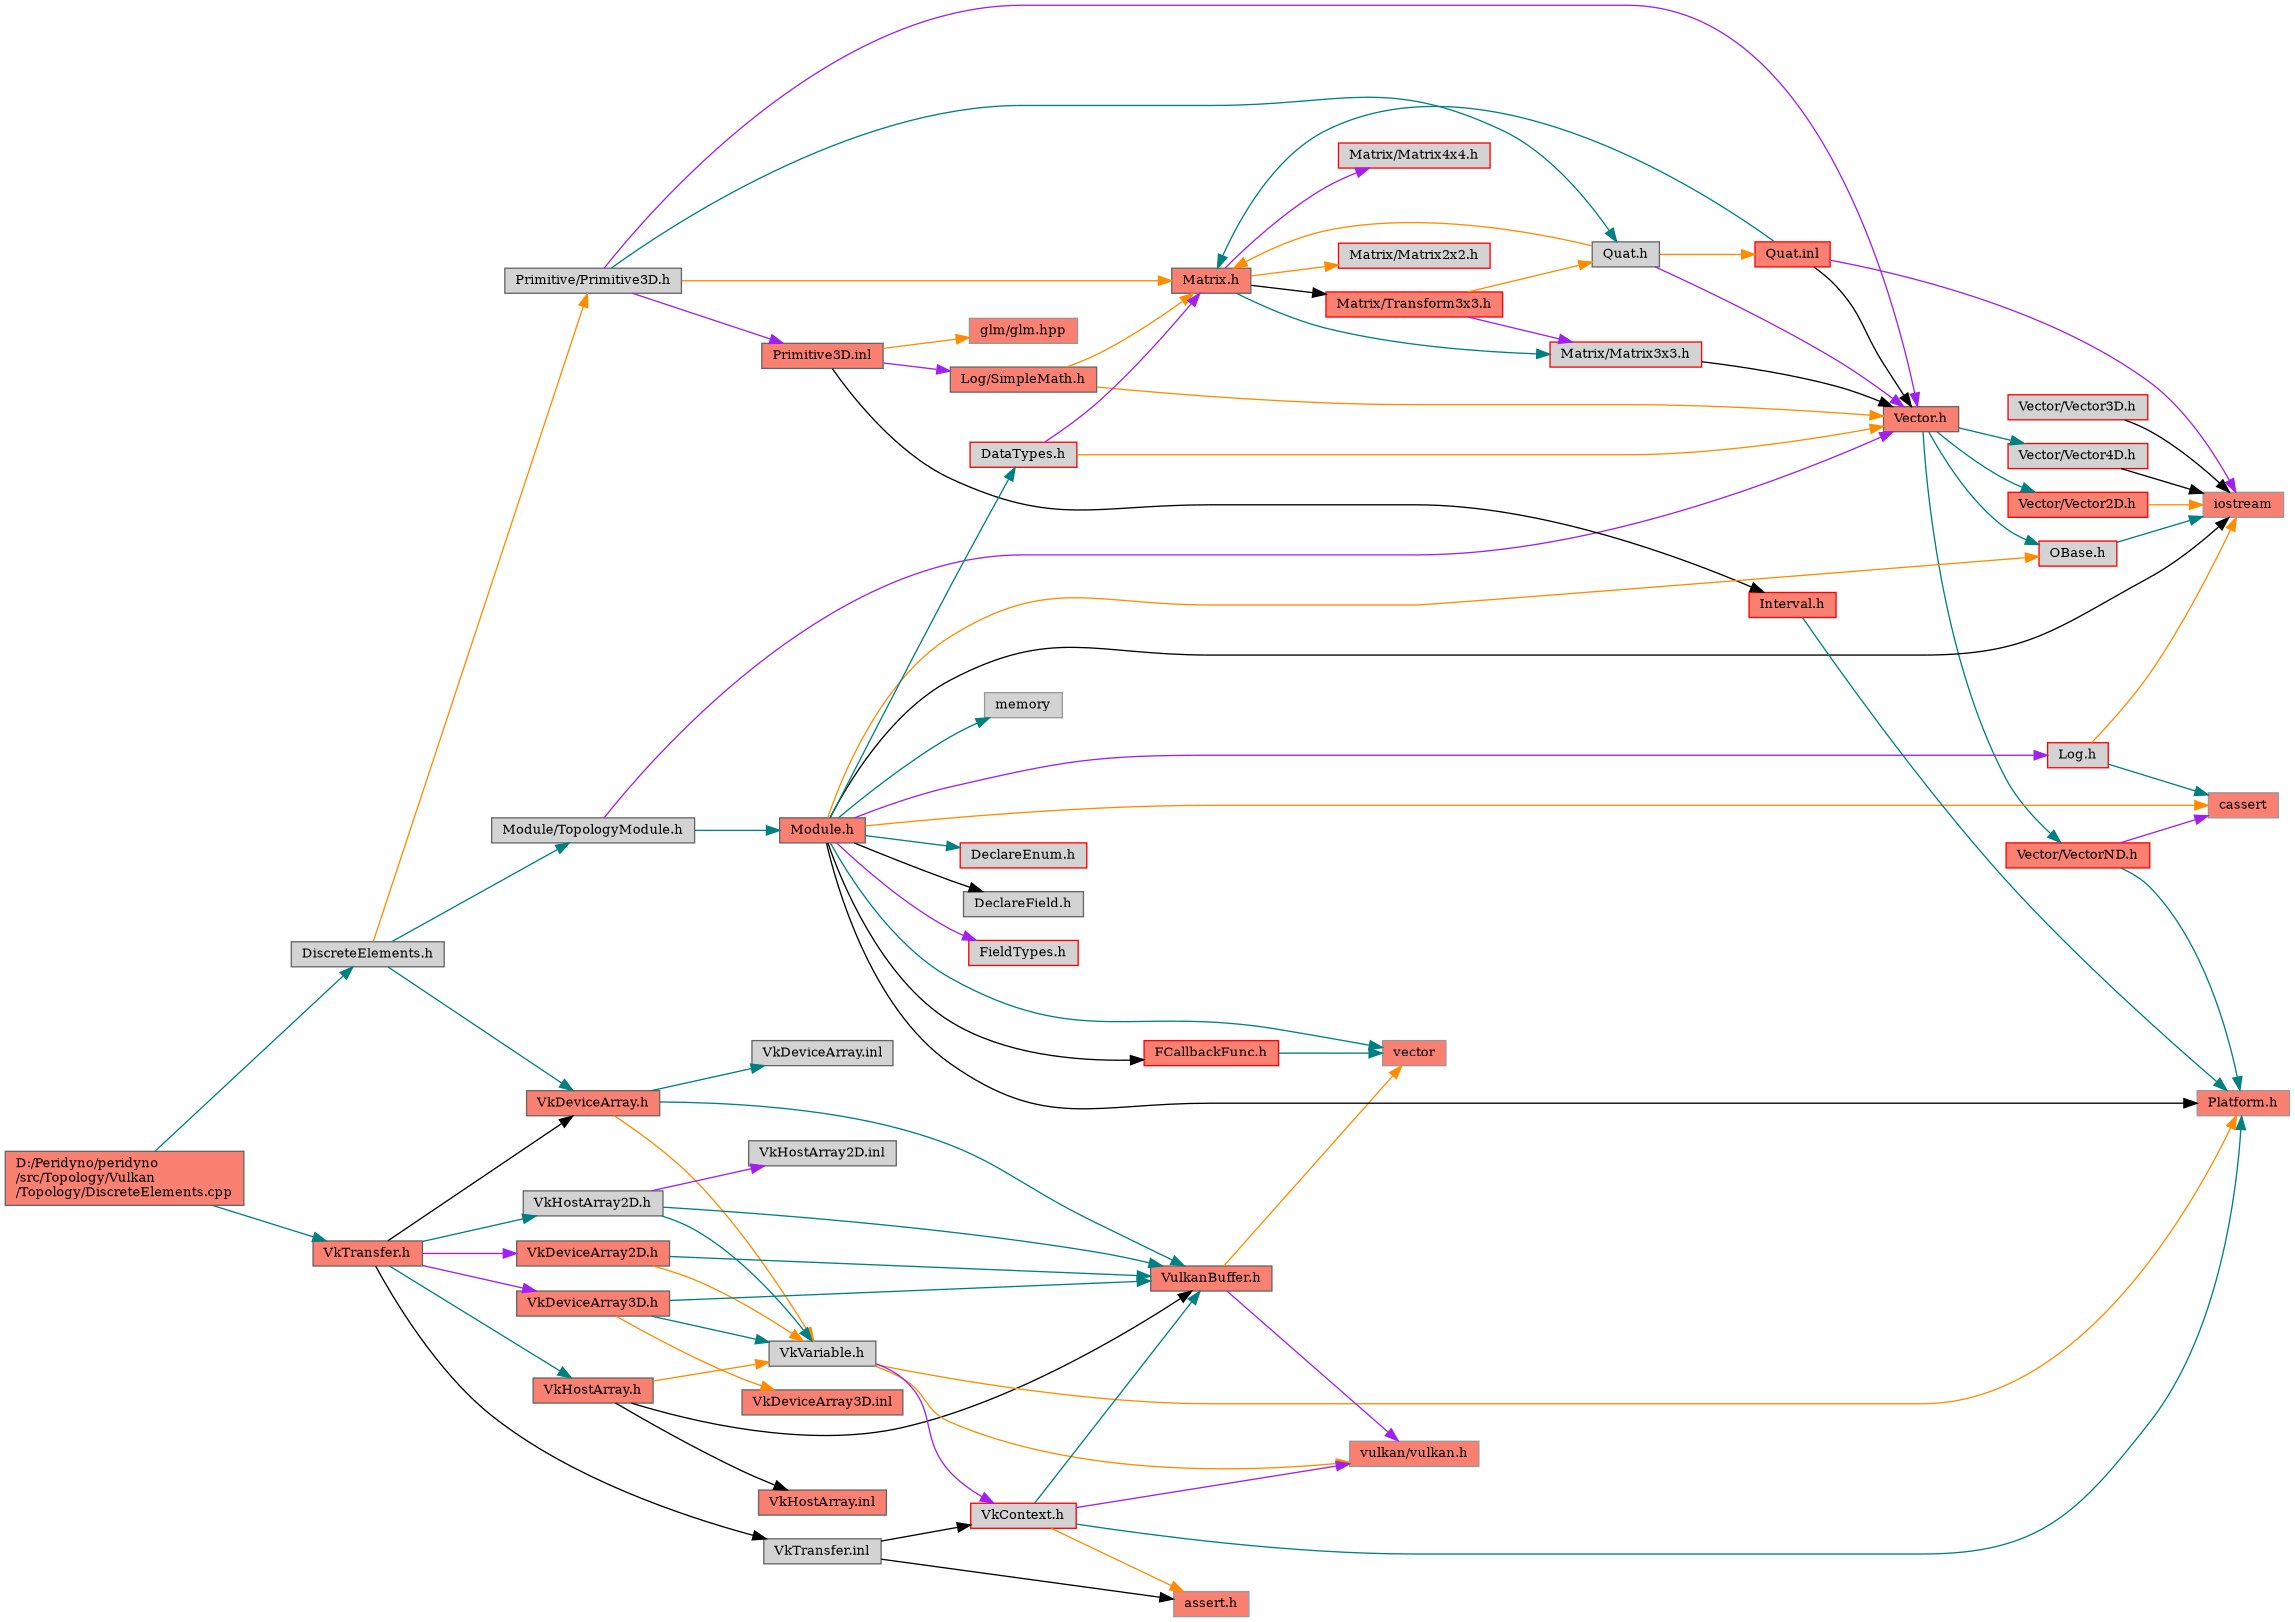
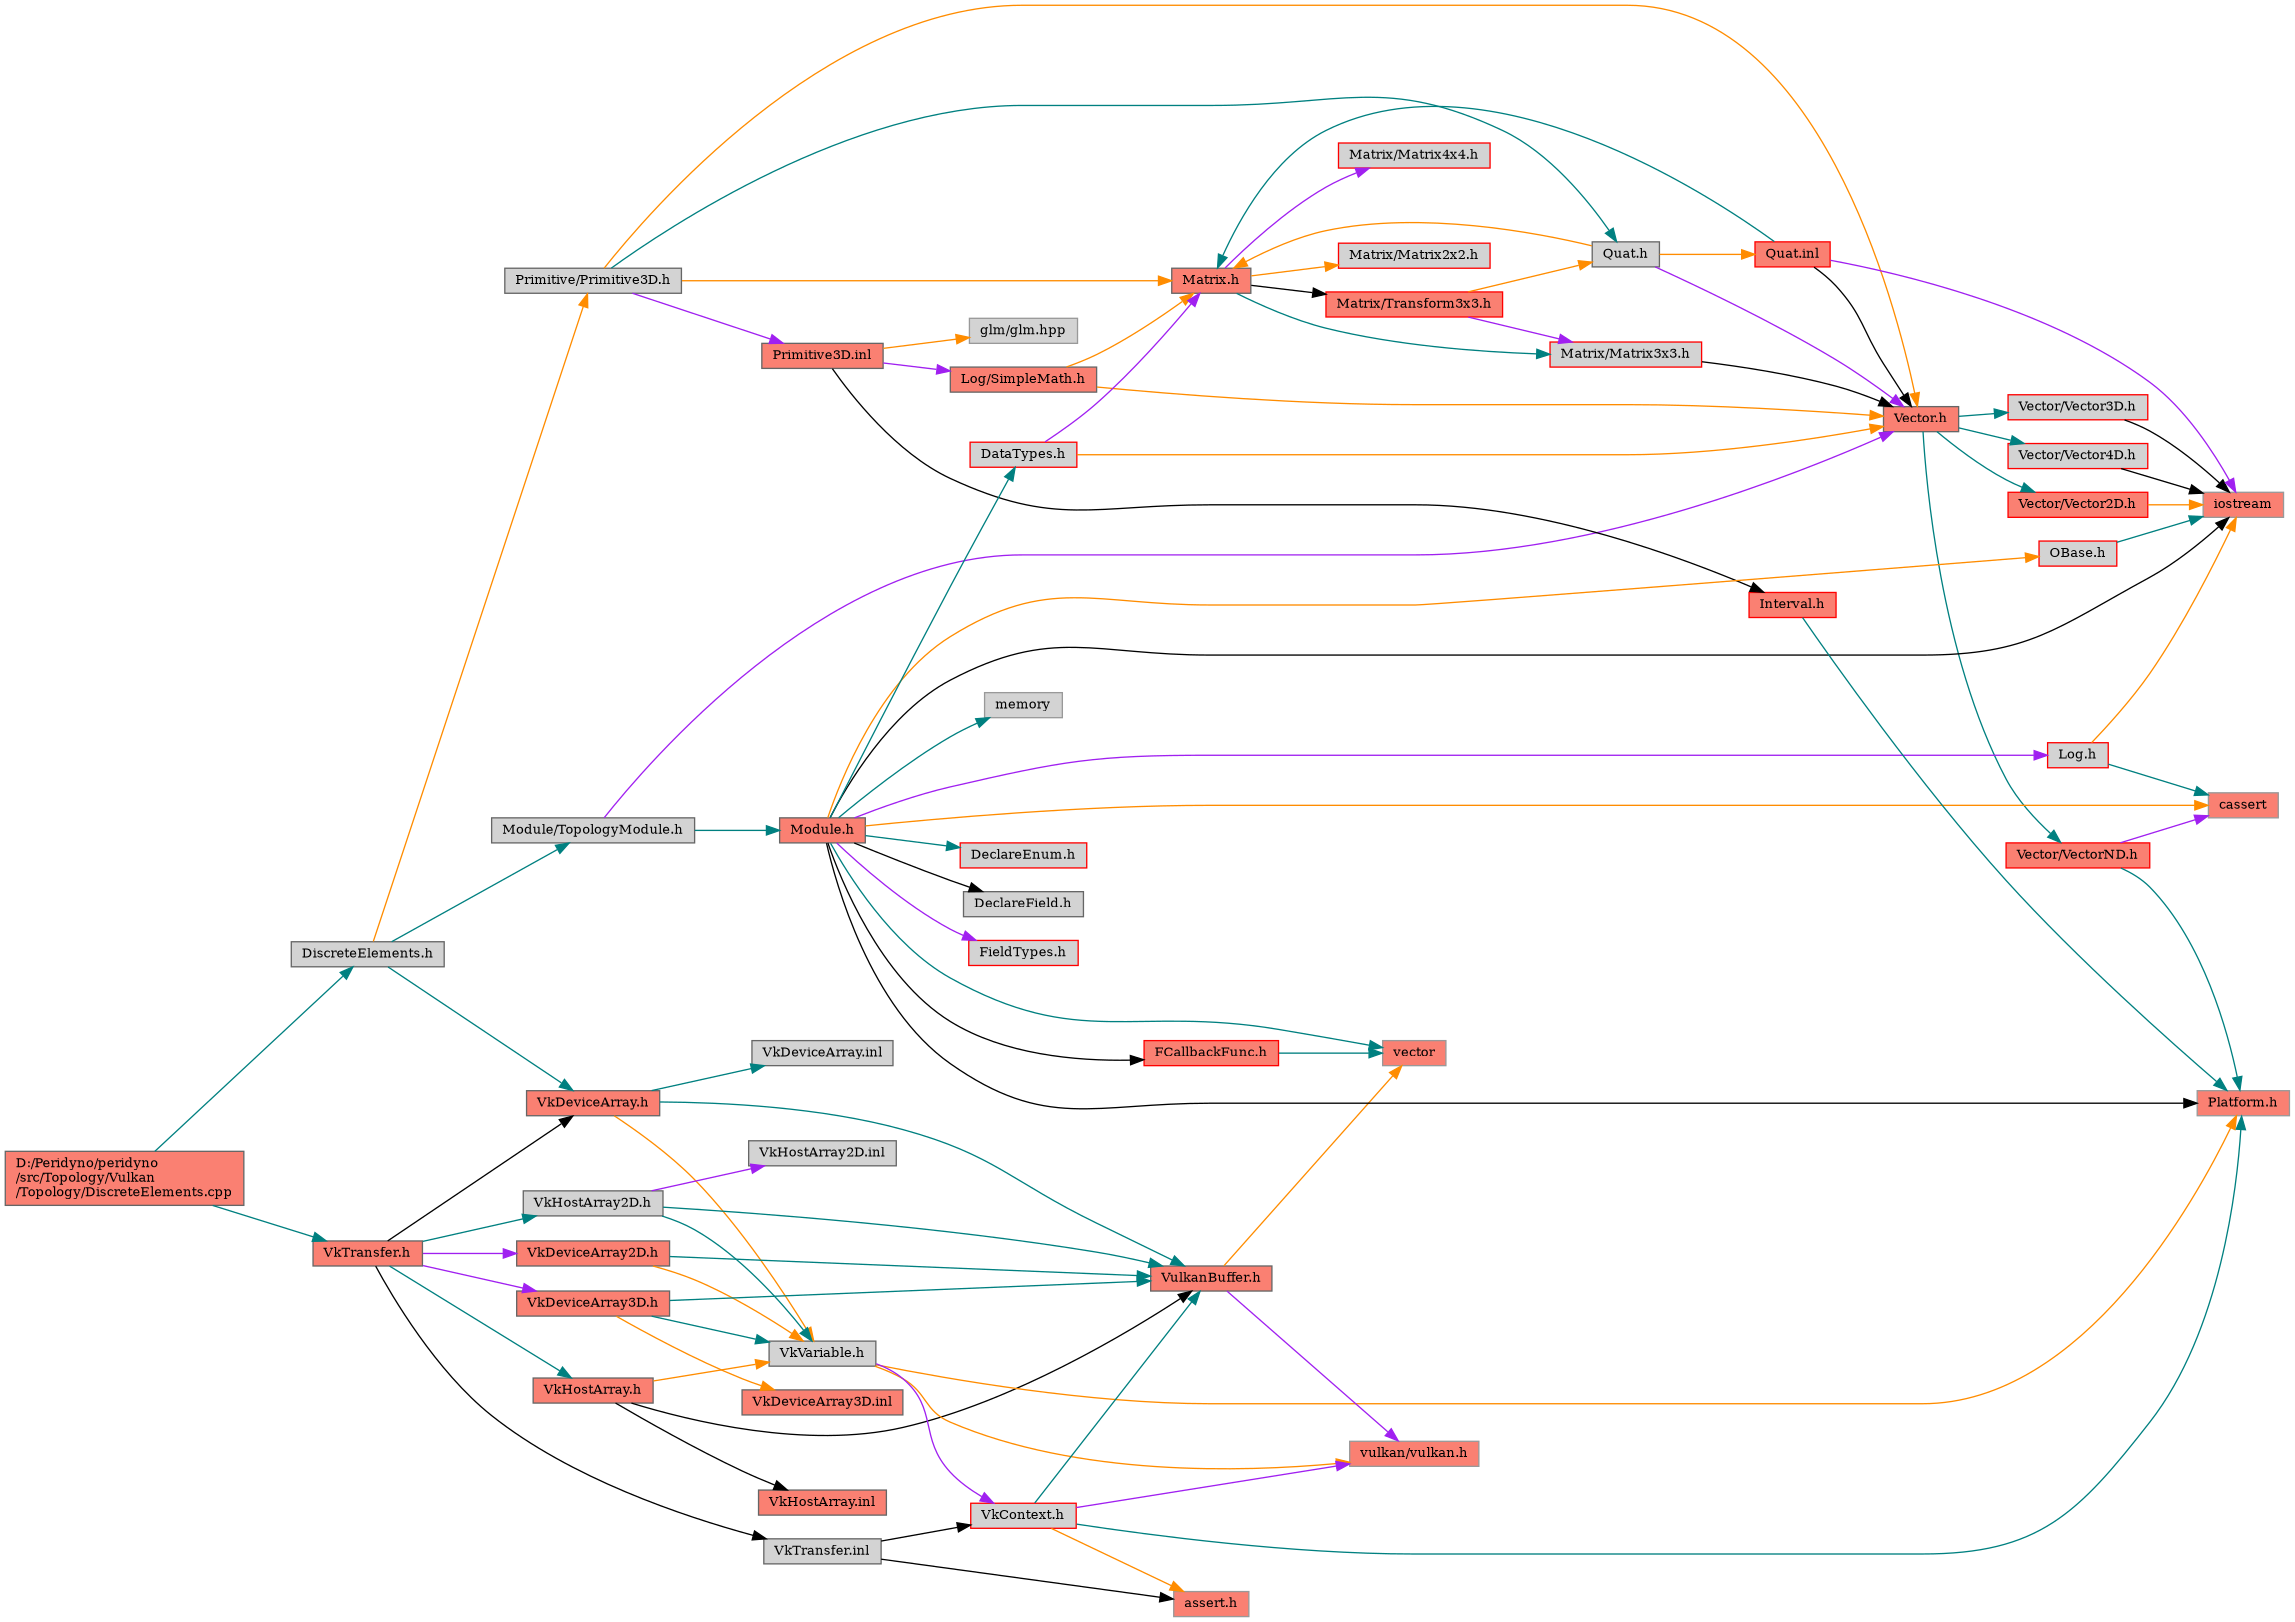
(1329, 5) -> (1329, 5)
(1023, 331) -> (1023, 331)
(1970, 493) -> (1977, 415)
